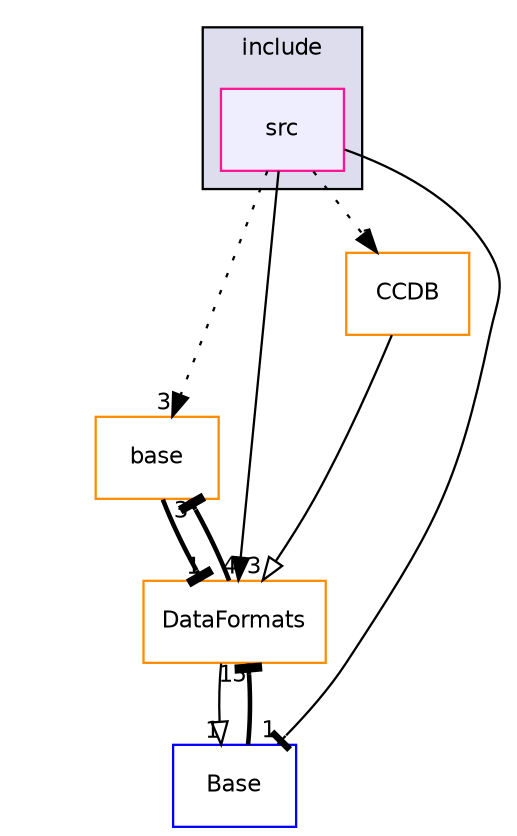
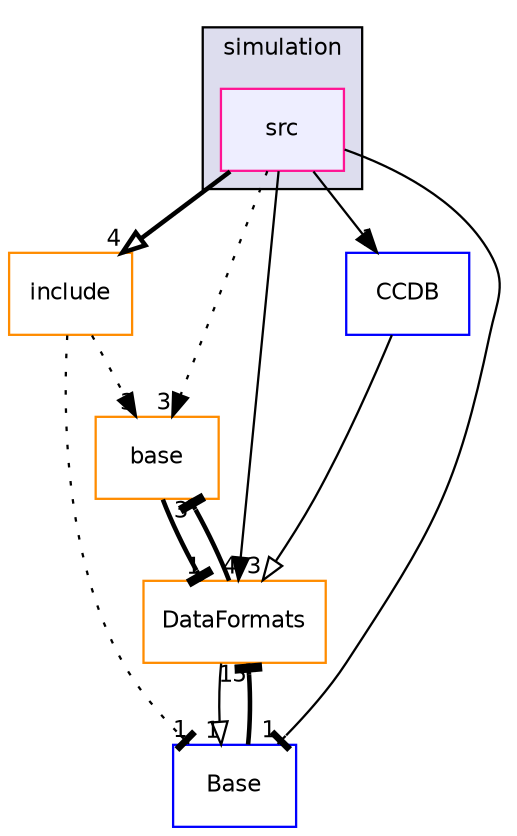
(282, 49) -> (282, 49)
(338, 203) -> (338, 203)
none -> (71, 294)
(408, 294) -> (408, 294)
